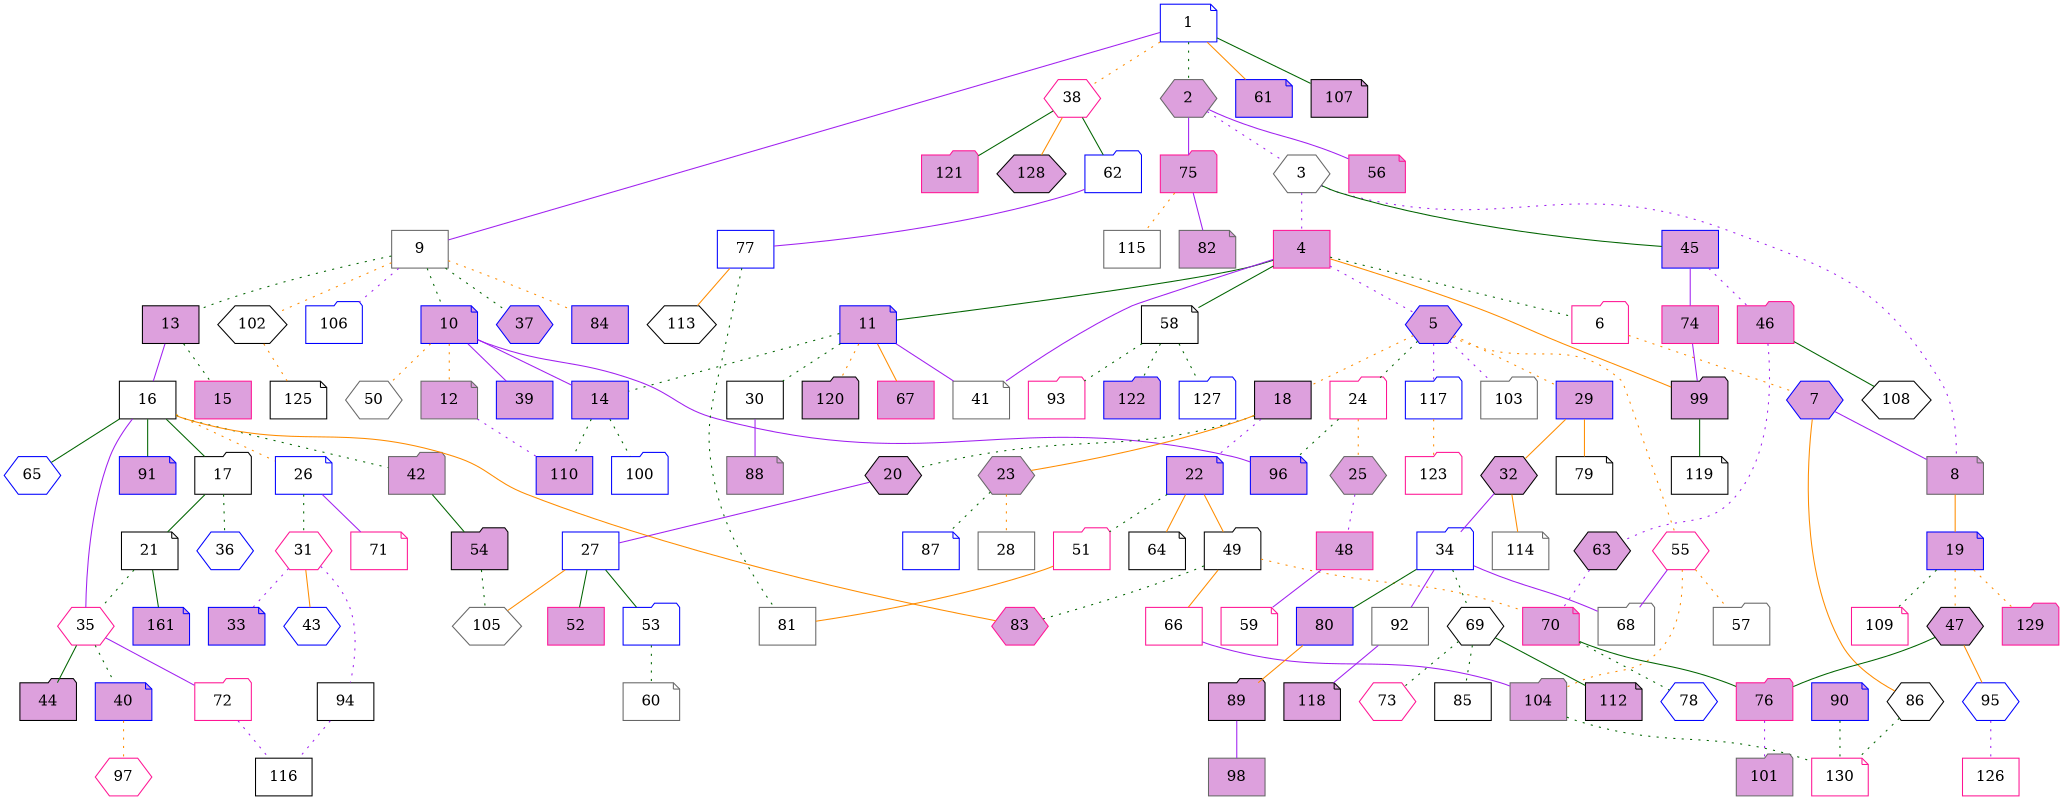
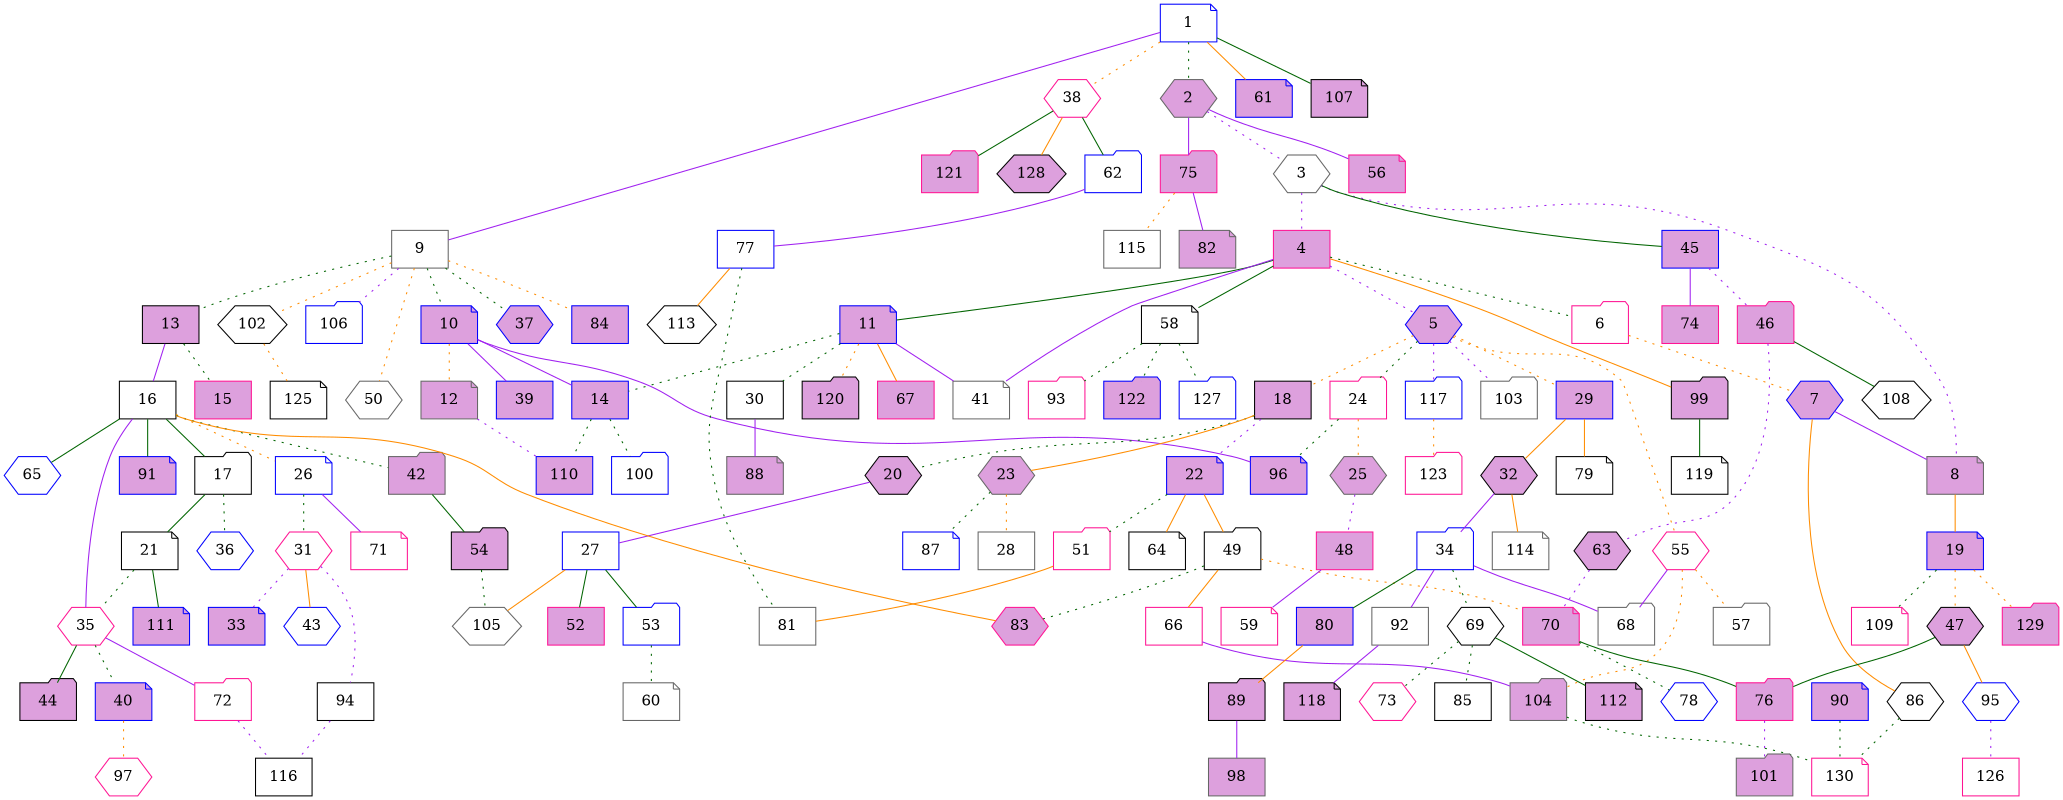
(410, 363) -> (397, 325)
(1695, 365) -> none
(161, 626) -> (161, 626)
